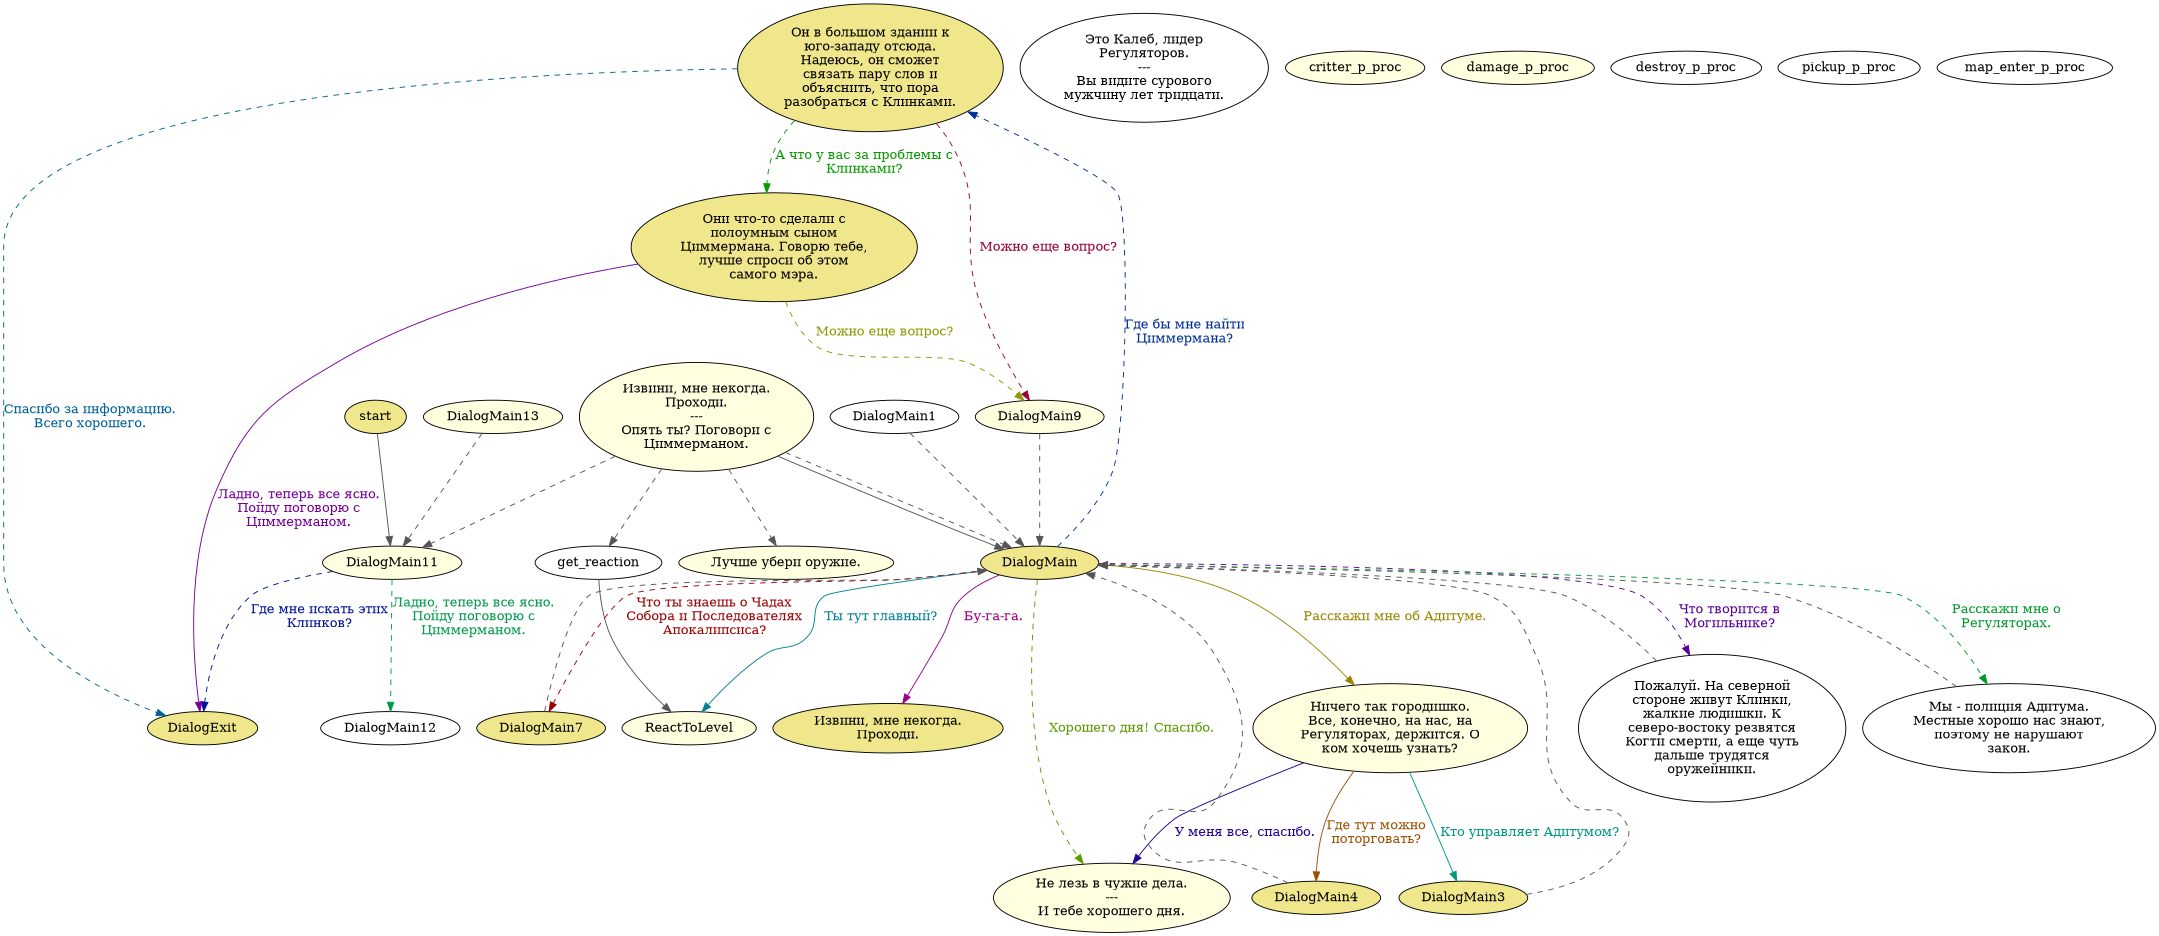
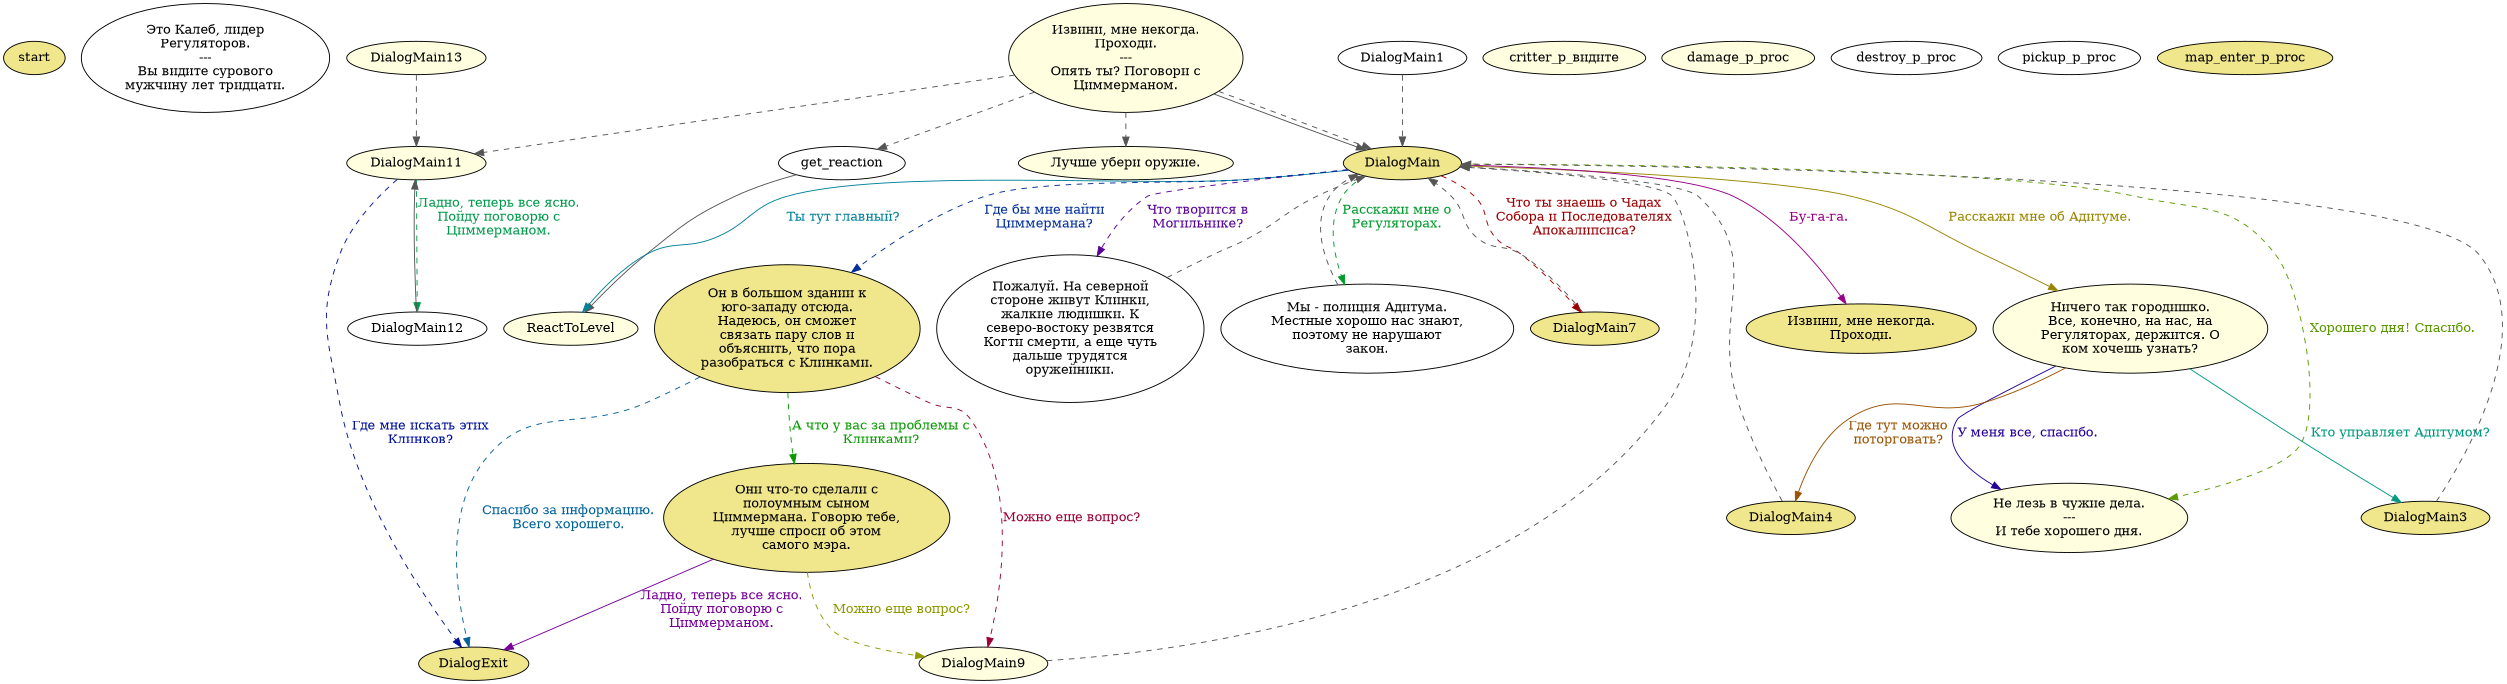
(1355, 68) -> (1564, 58)
(2025, 68) -> (2245, 58)
(383, 485) -> (414, 251)
